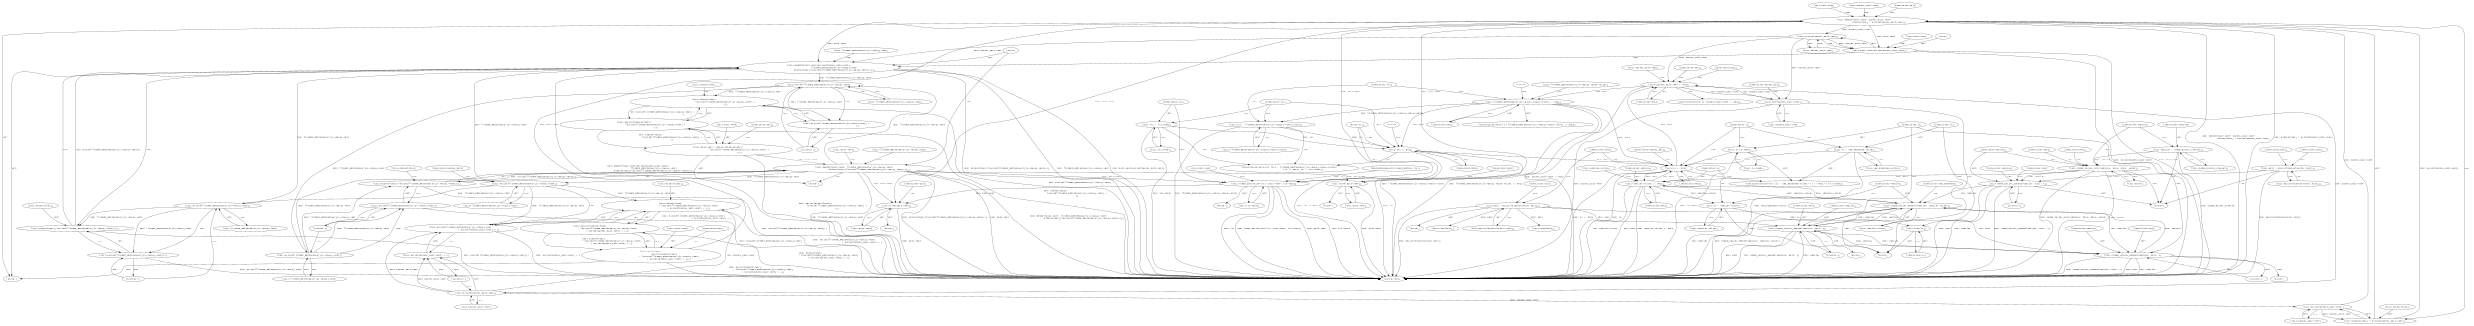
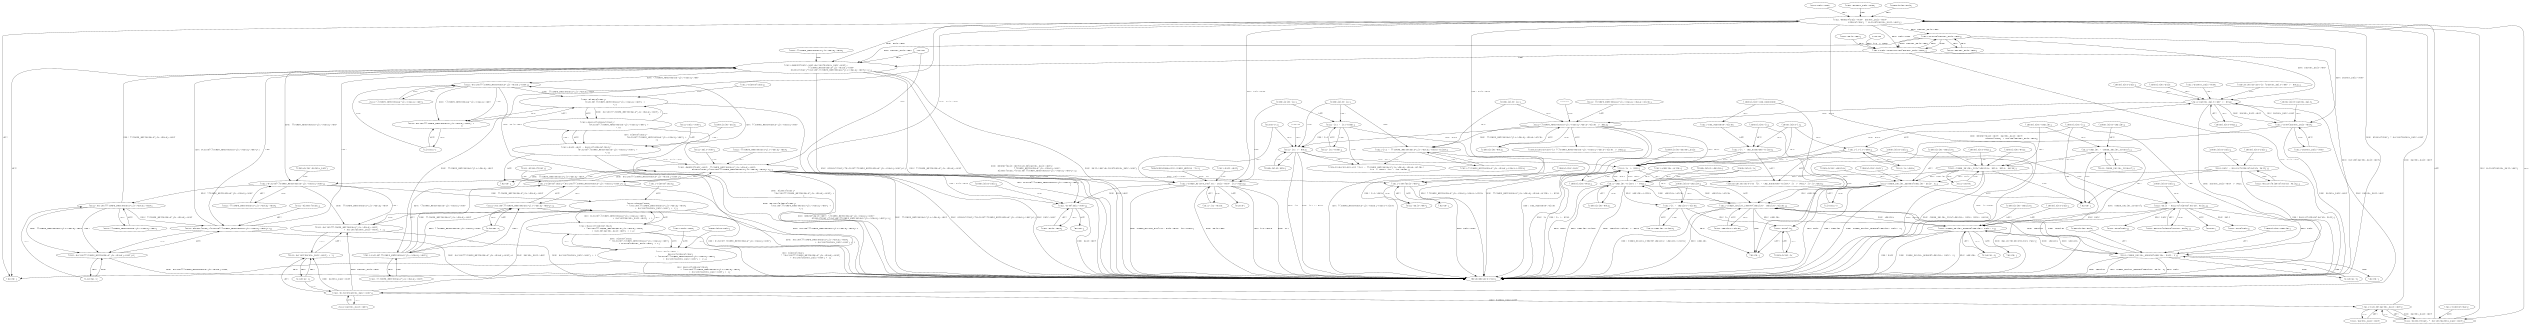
(1924, 43) -> (1877, 43)
(1689, 93) -> (2241, 93)
(1334, 137) -> none
(1867, 159) -> (1739, 113)
(1392, 279) -> (1483, 279)
